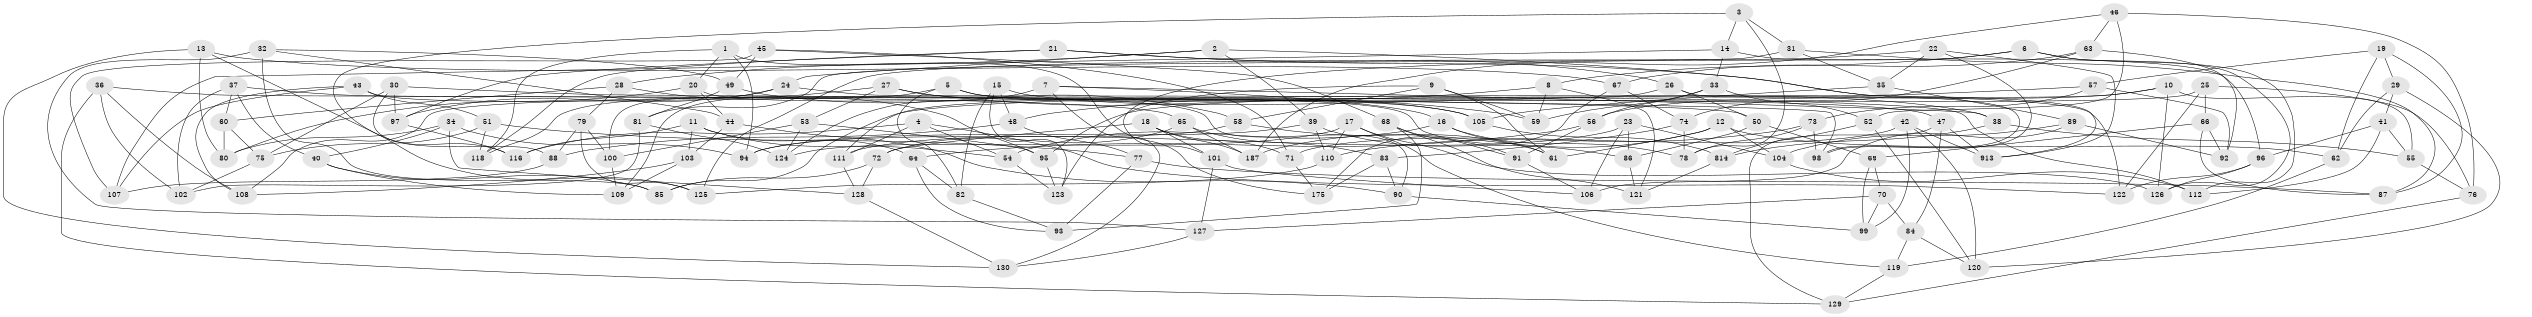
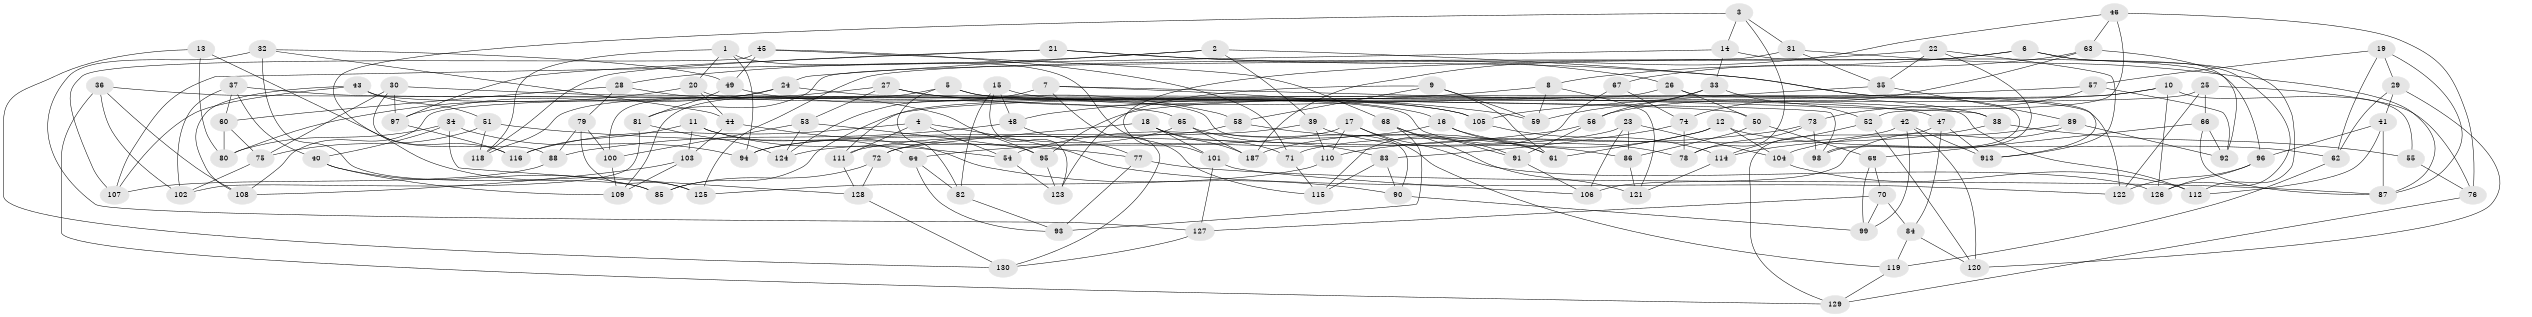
(839, 69) -> none
(2397, 140) -> (2383, 159)
(1722, 159) -> (1722, 159)
(1319, 195) -> (1319, 195)
